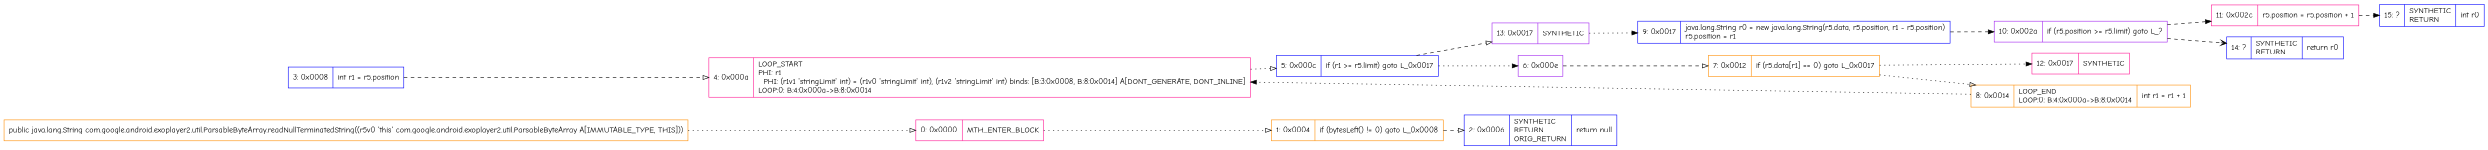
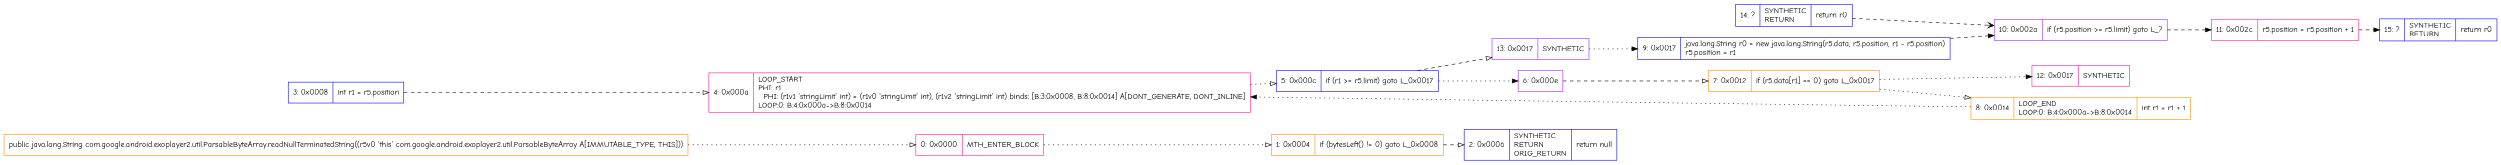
(2470, 15) -> (2476, 30)
(2194, 41) -> (1920, 22)
